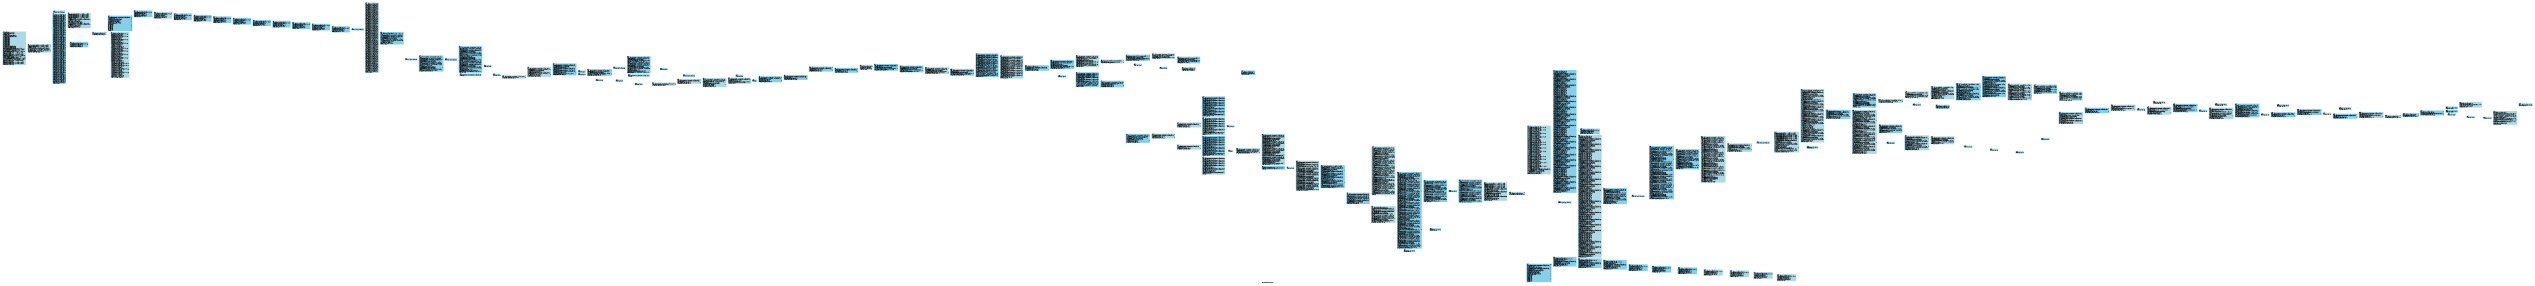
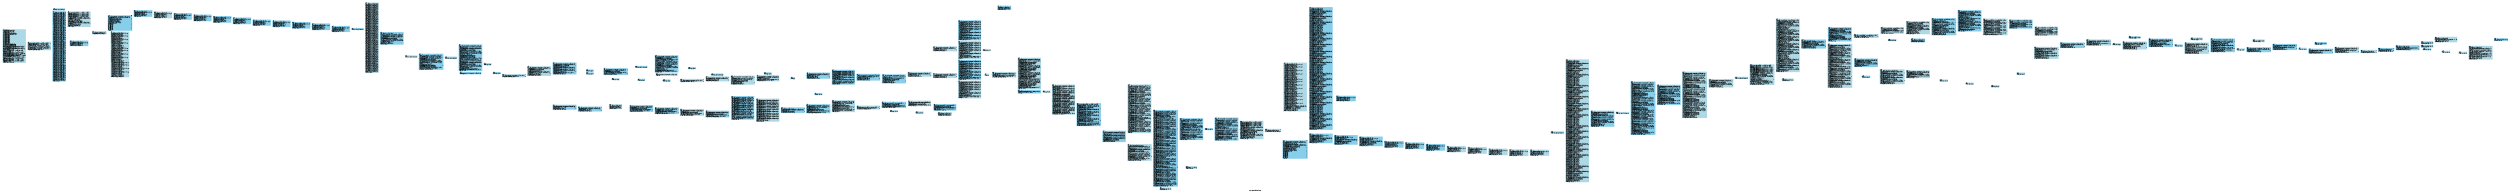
(796, 77) -> none
none -> (1540, 153)
